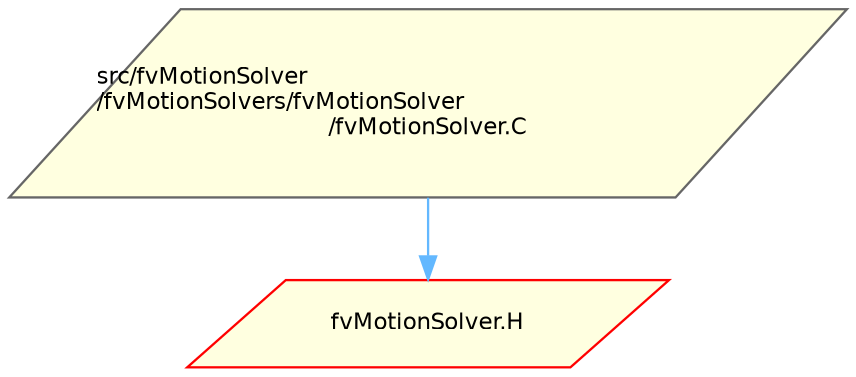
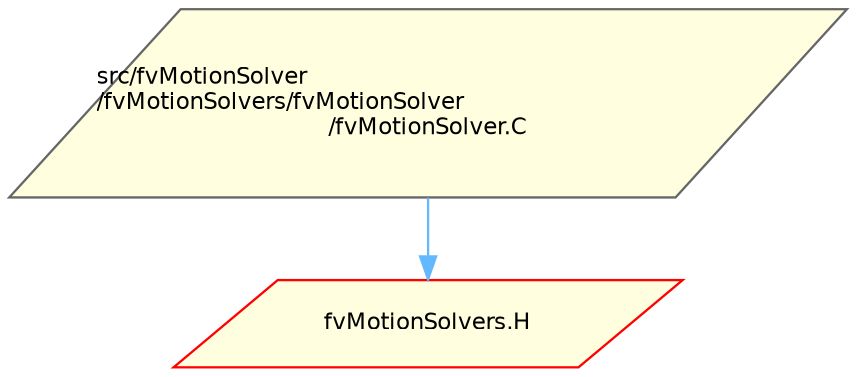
(428, 324) -> (428, 324)
